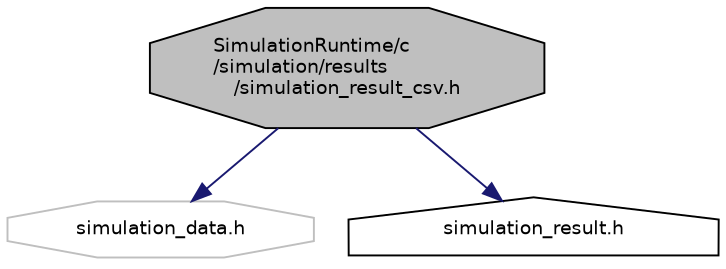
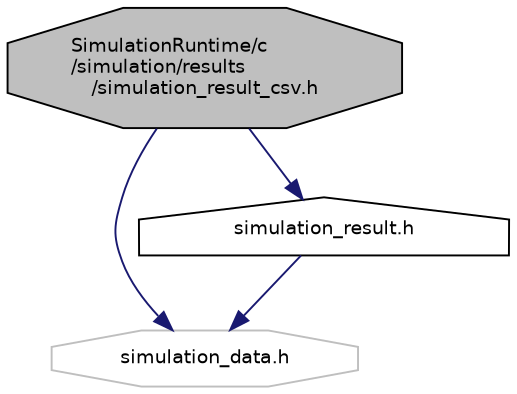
none -> (272, 286)
